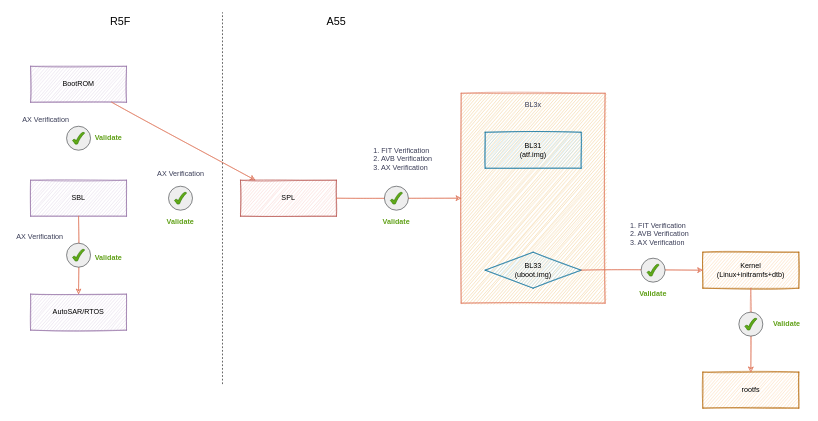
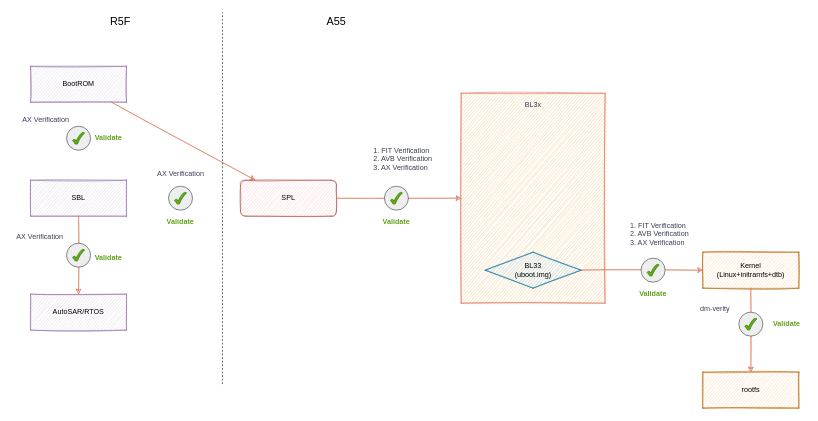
(533, 150) -> none
(288, 198) -> (288, 198)
none -> (715, 309)
